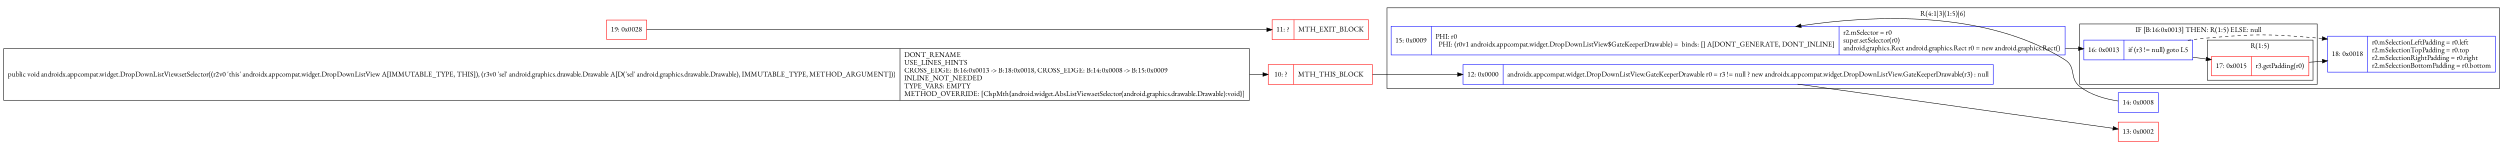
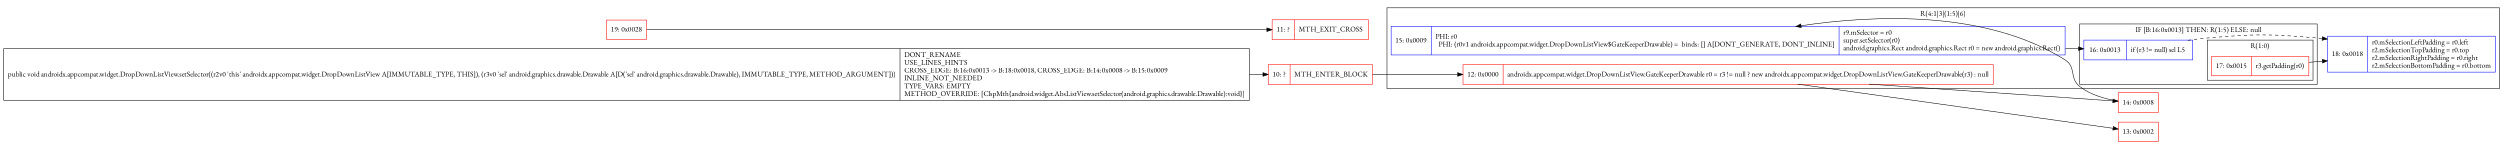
(1331, 29) -> (1331, 29)
(1868, 33) -> (1868, 33)
(2260, 46) -> (2260, 46)
(2158, 50) -> (2158, 50)
(2199, 58) -> none
(1331, 74) -> (1331, 74)
(1728, 74) -> (1728, 74)
none -> (1991, 93)
(2138, 103) -> (2138, 103)
